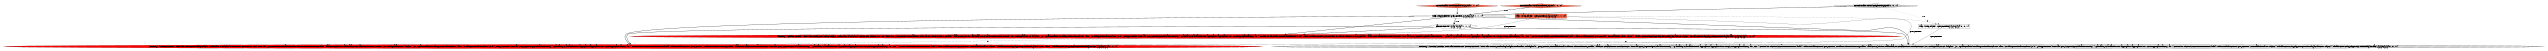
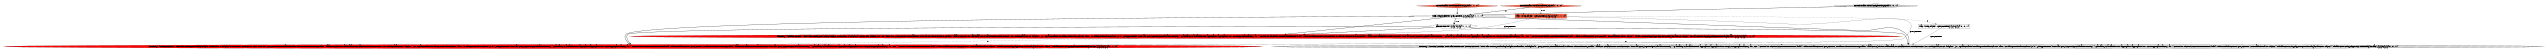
none -> (1541, 10)
(1506, 11) -> (1506, 11)
(1911, 15) -> none
